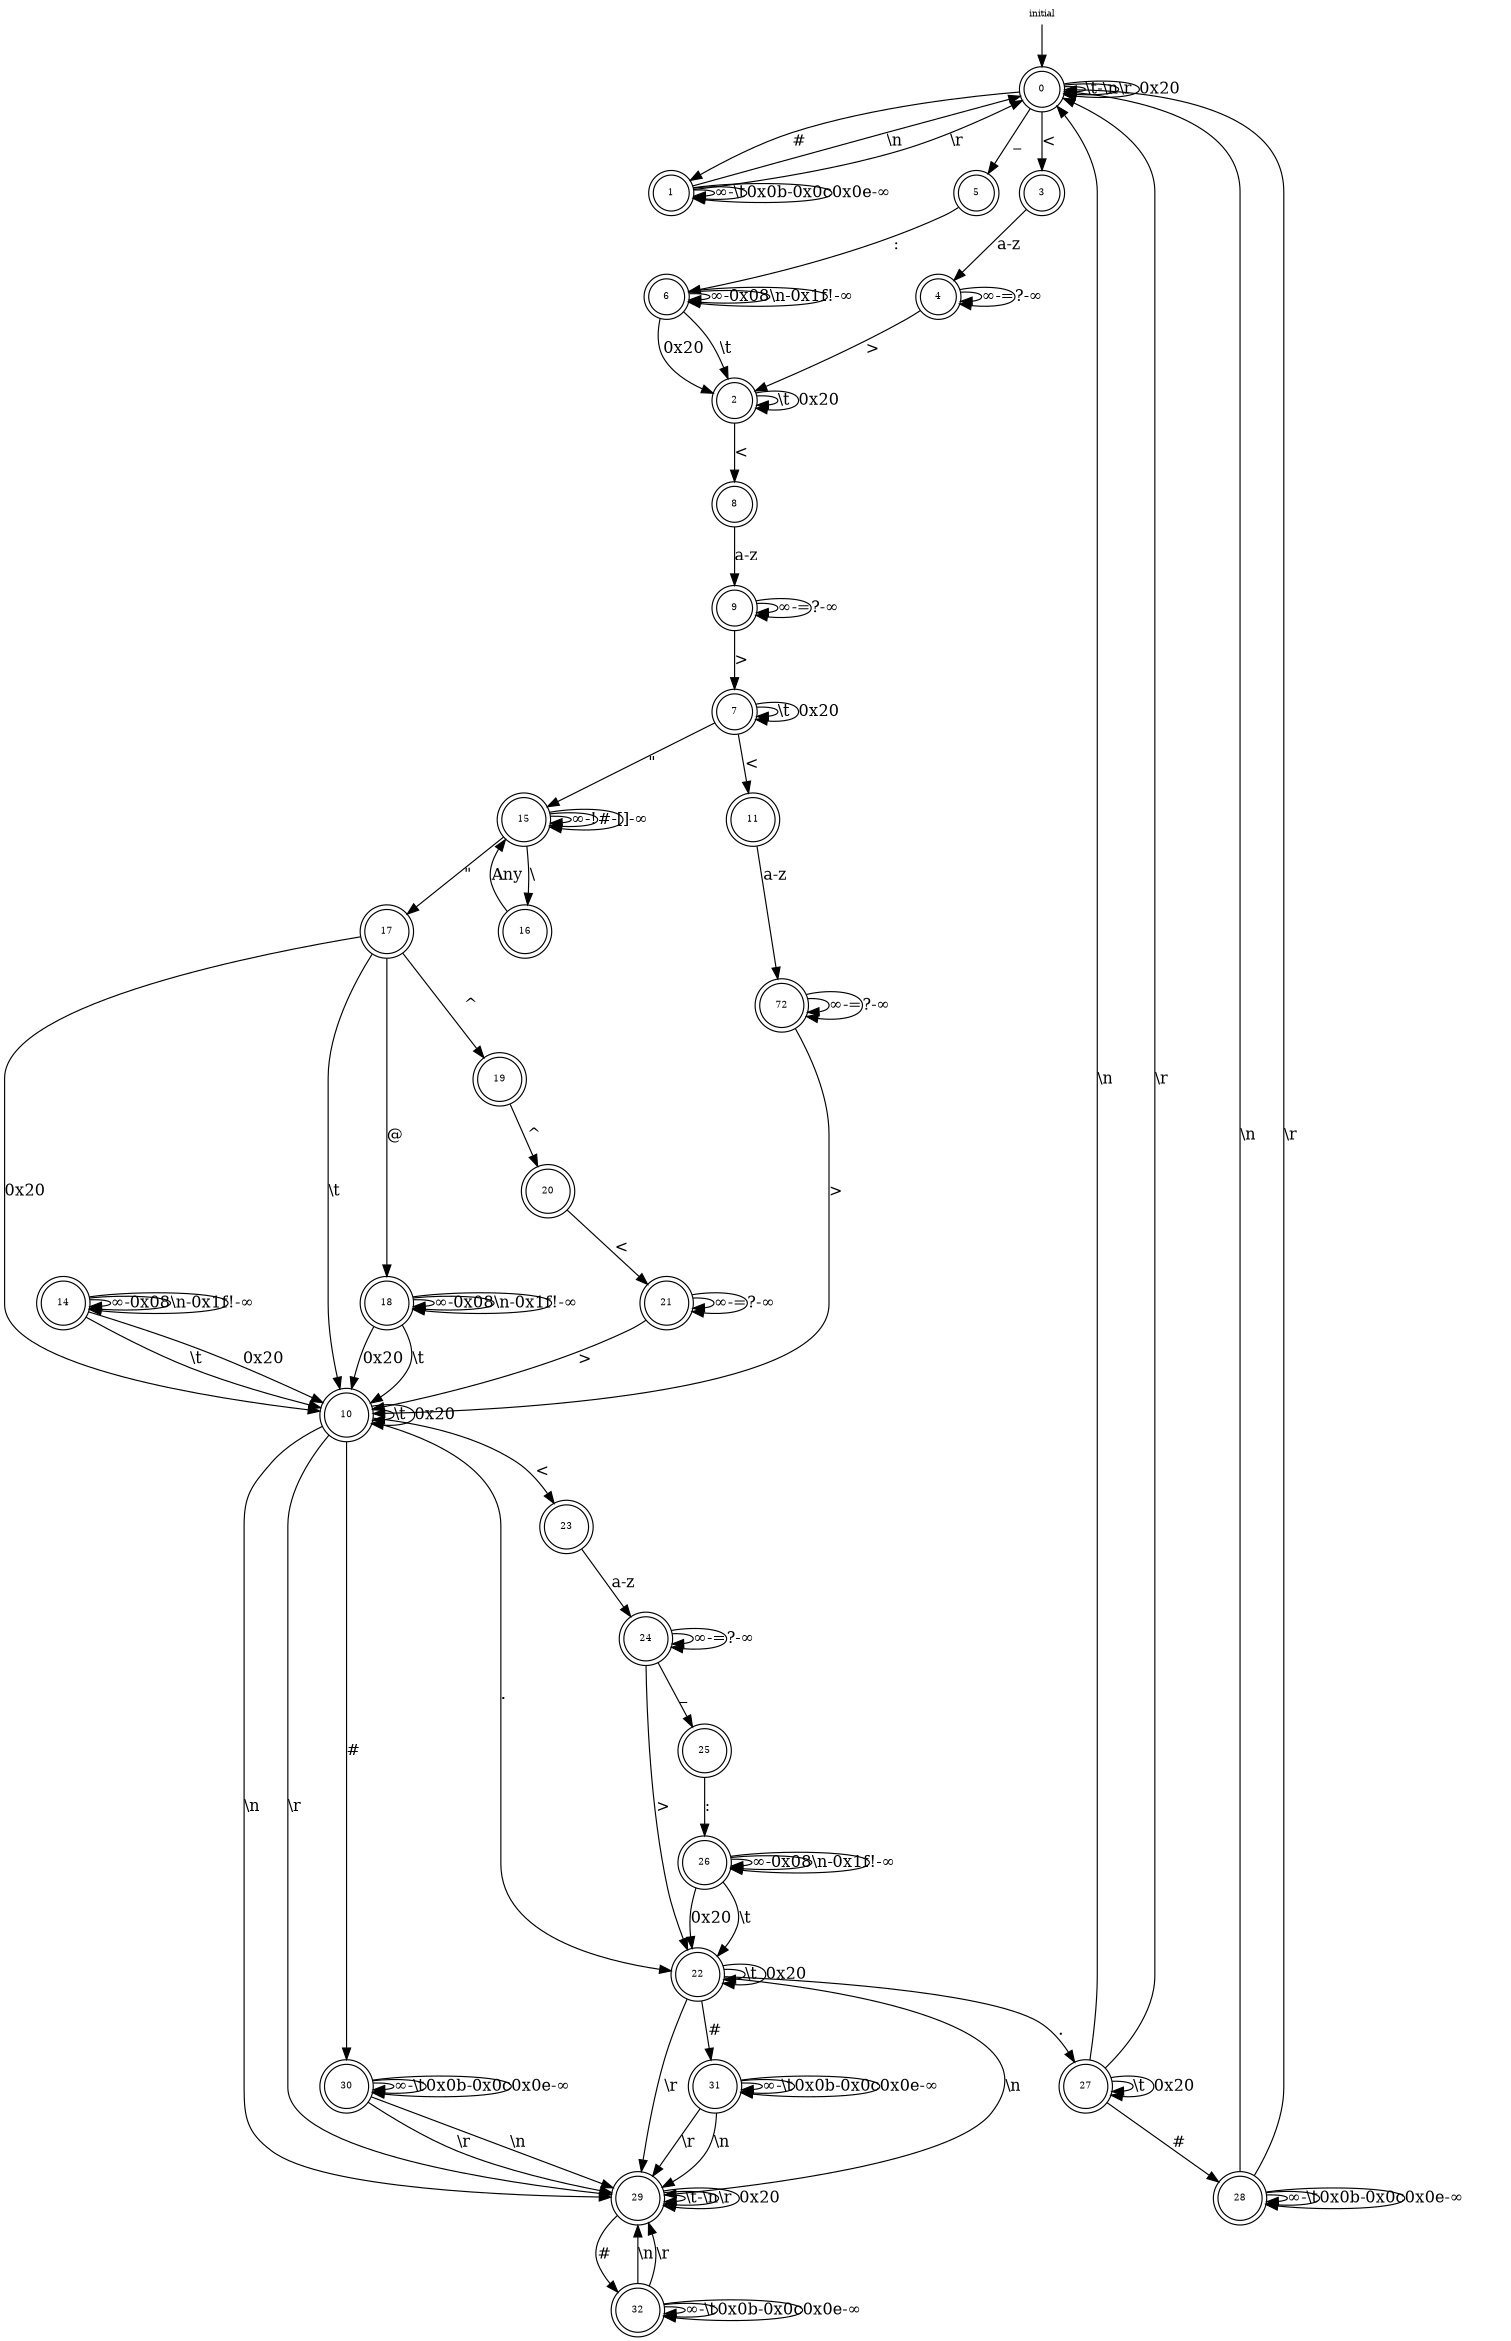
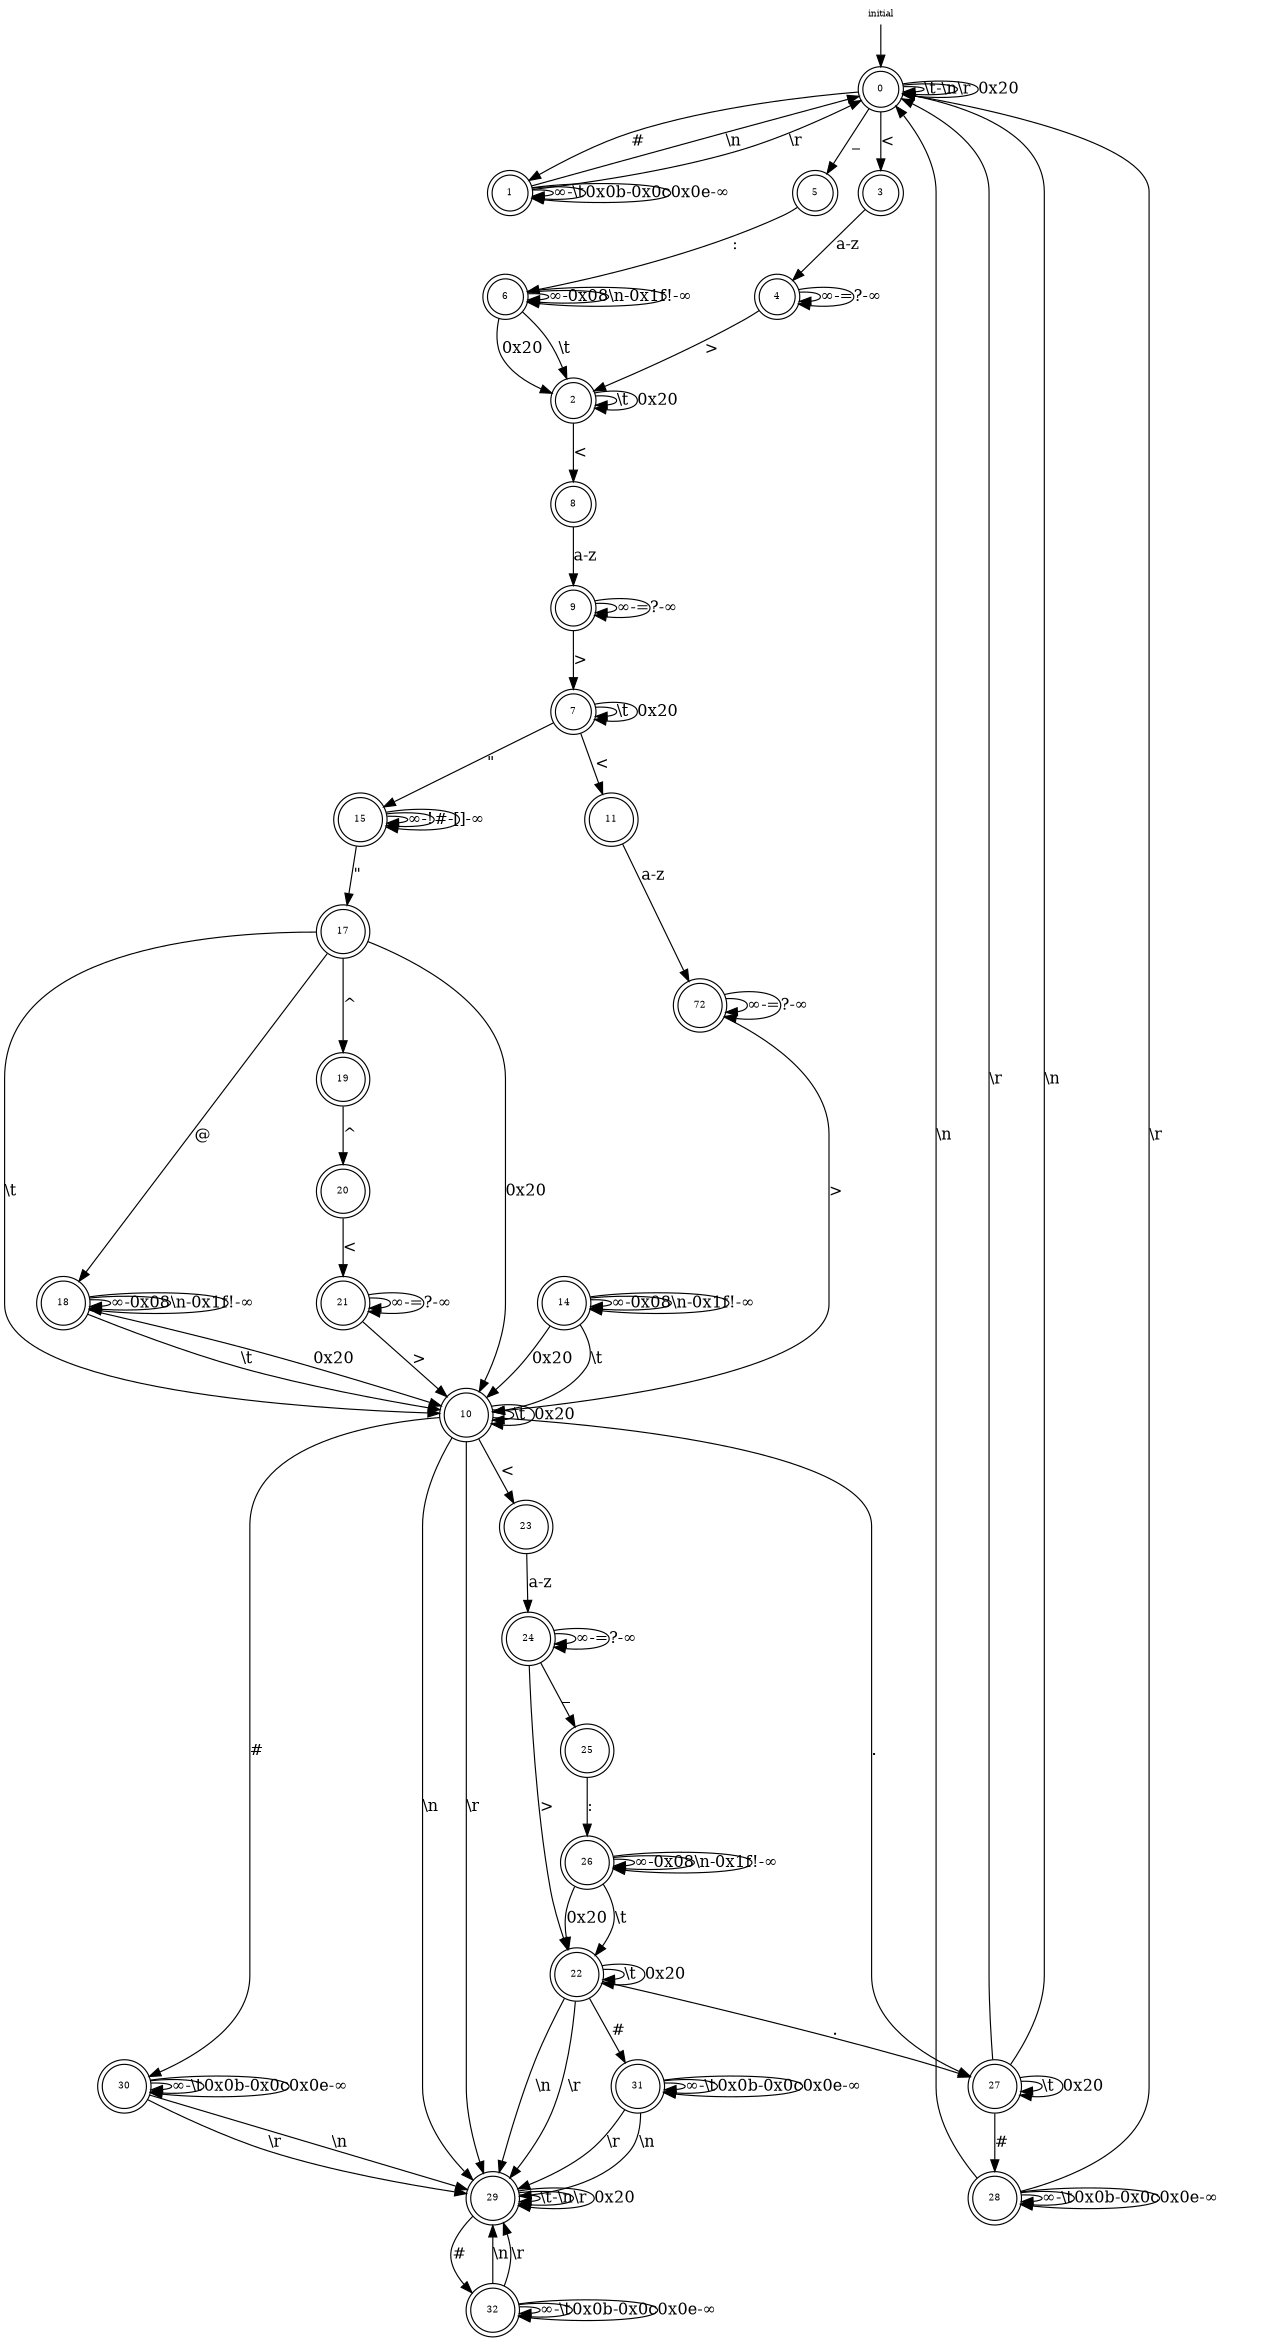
(525, 931) -> none
(501, 1710) -> (872, 1615)
